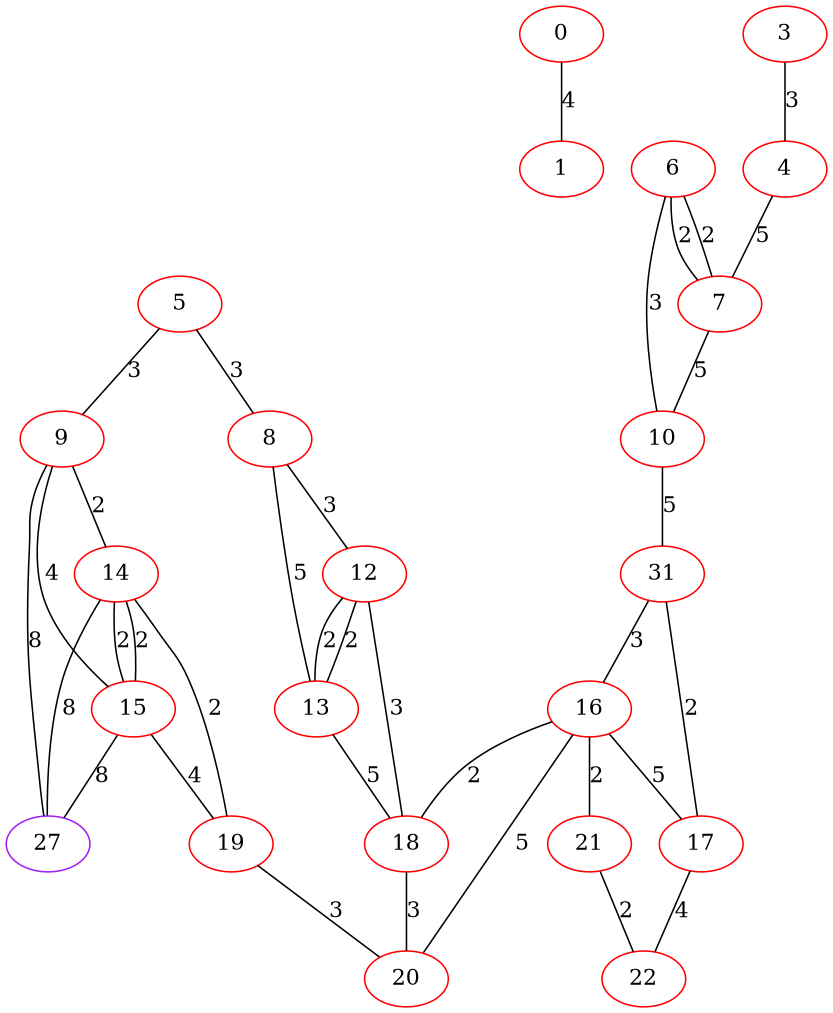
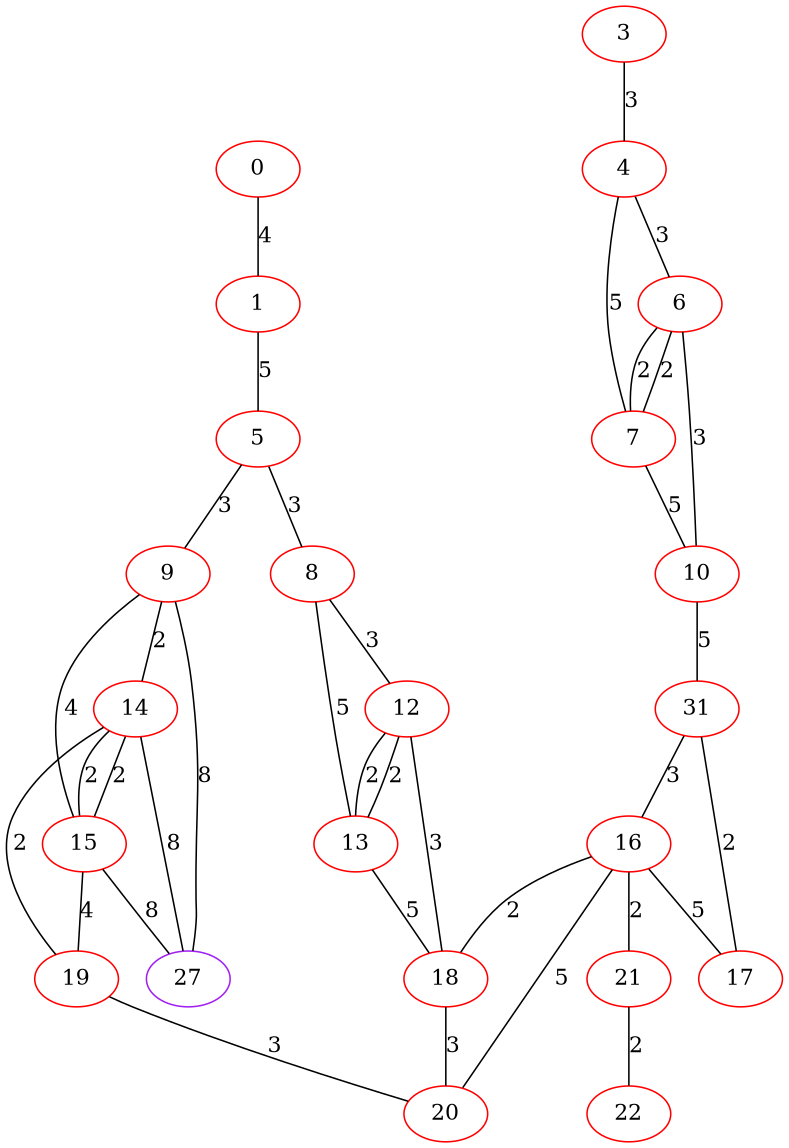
none -> (652, 237)
none -> (258, 372)
(673, 911) -> none
